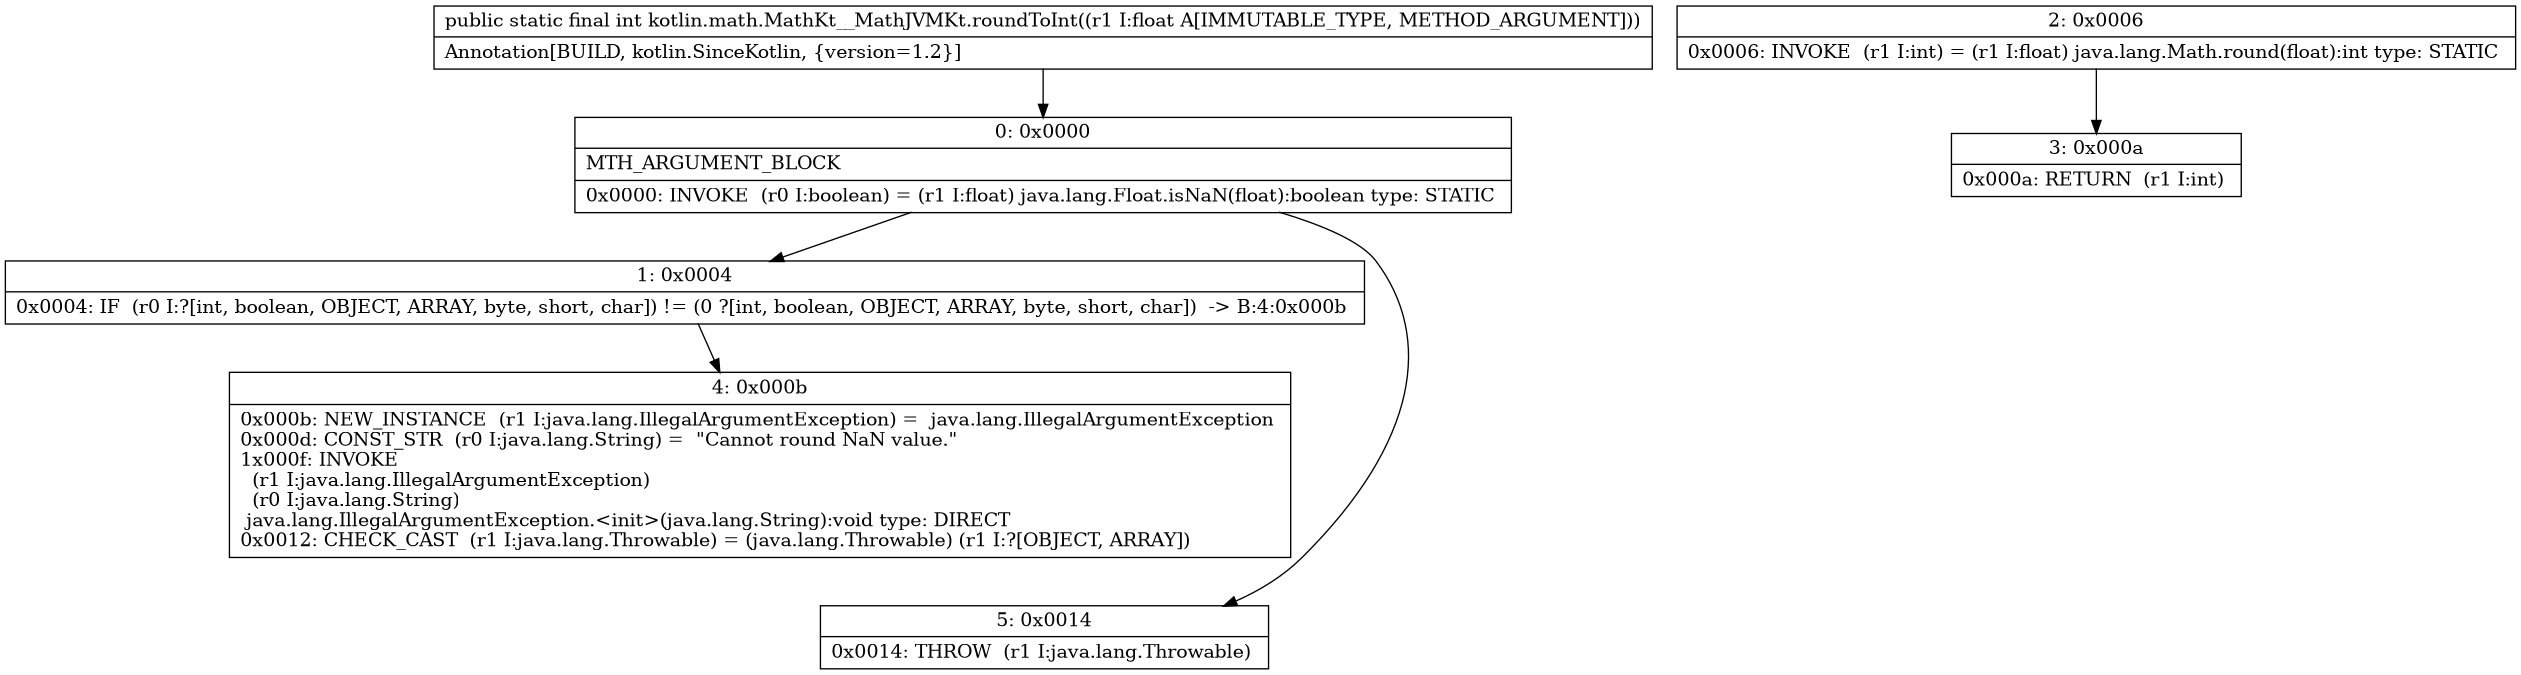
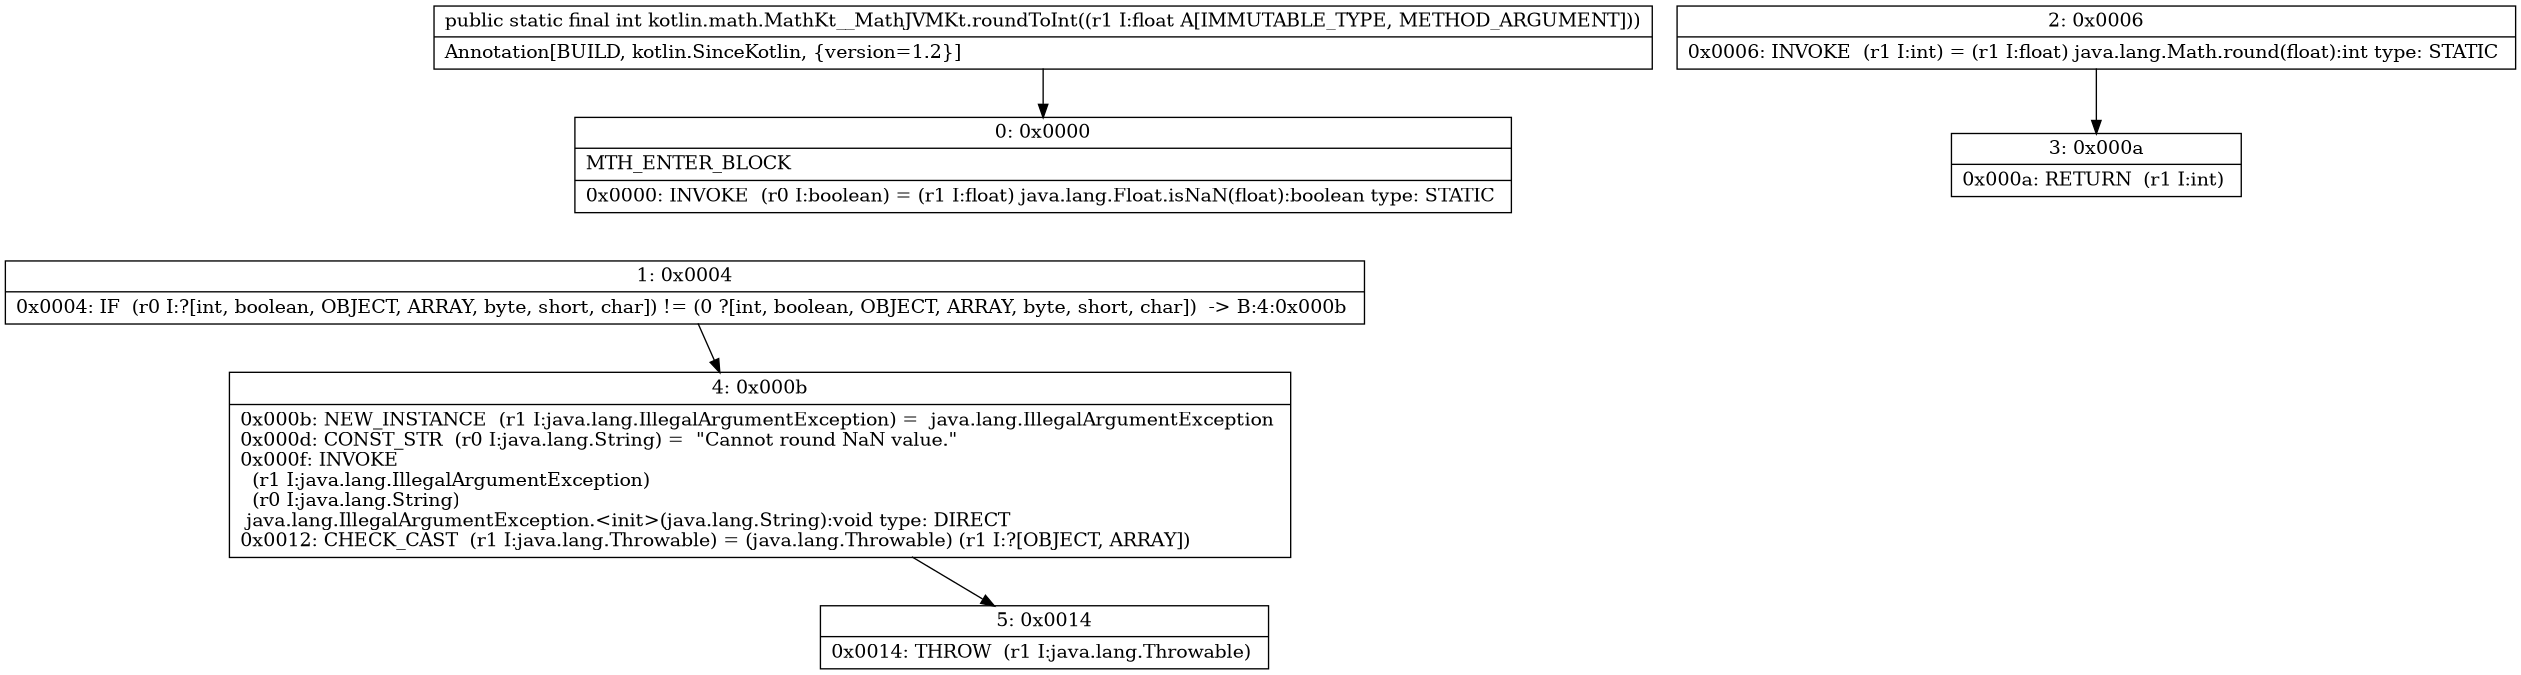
(713, 164) -> (689, 164)
(847, 235) -> none
(1401, 406) -> (947, 578)
(325, 460) -> (325, 460)
